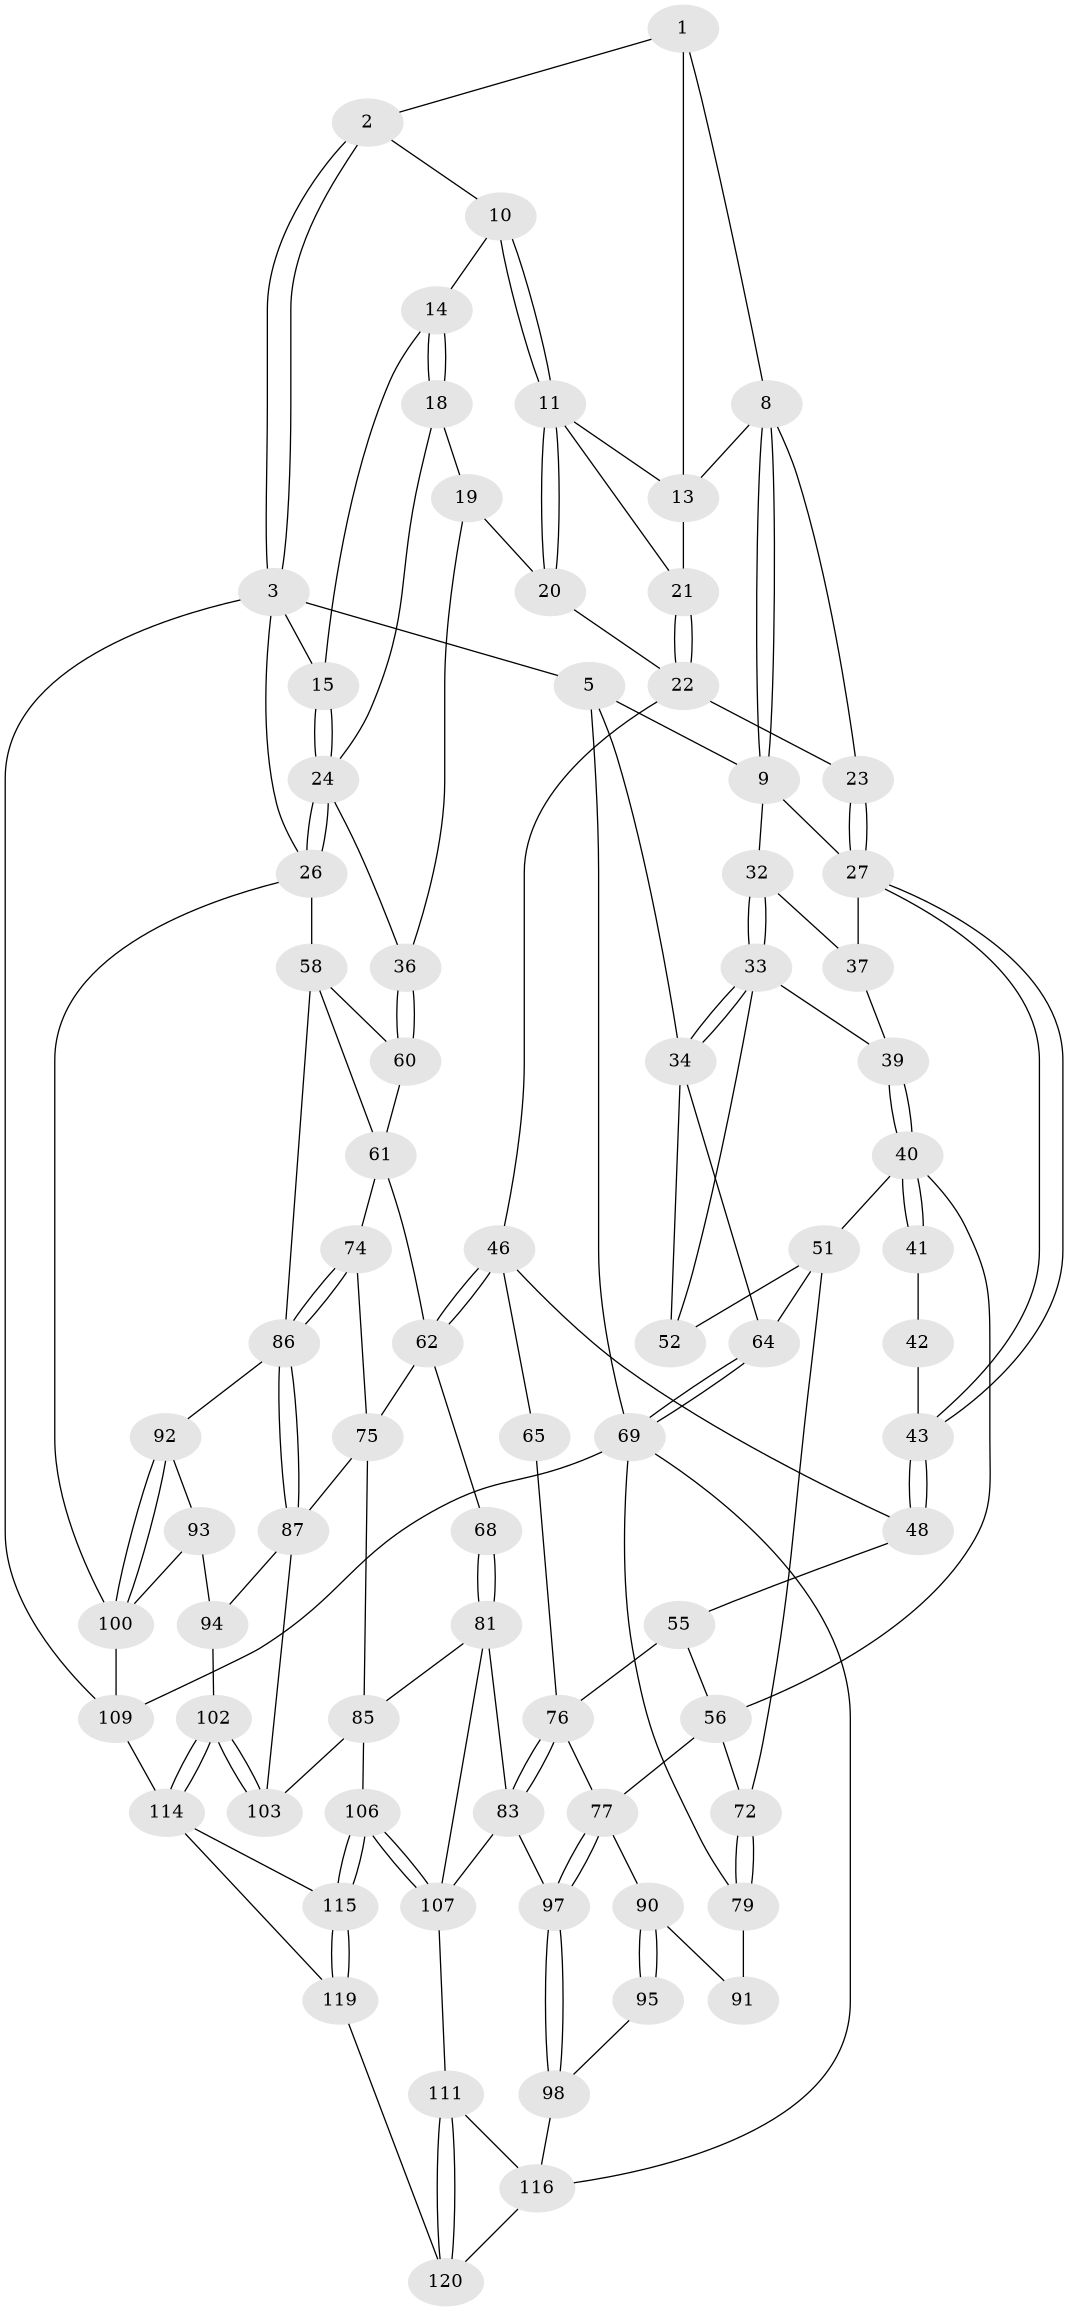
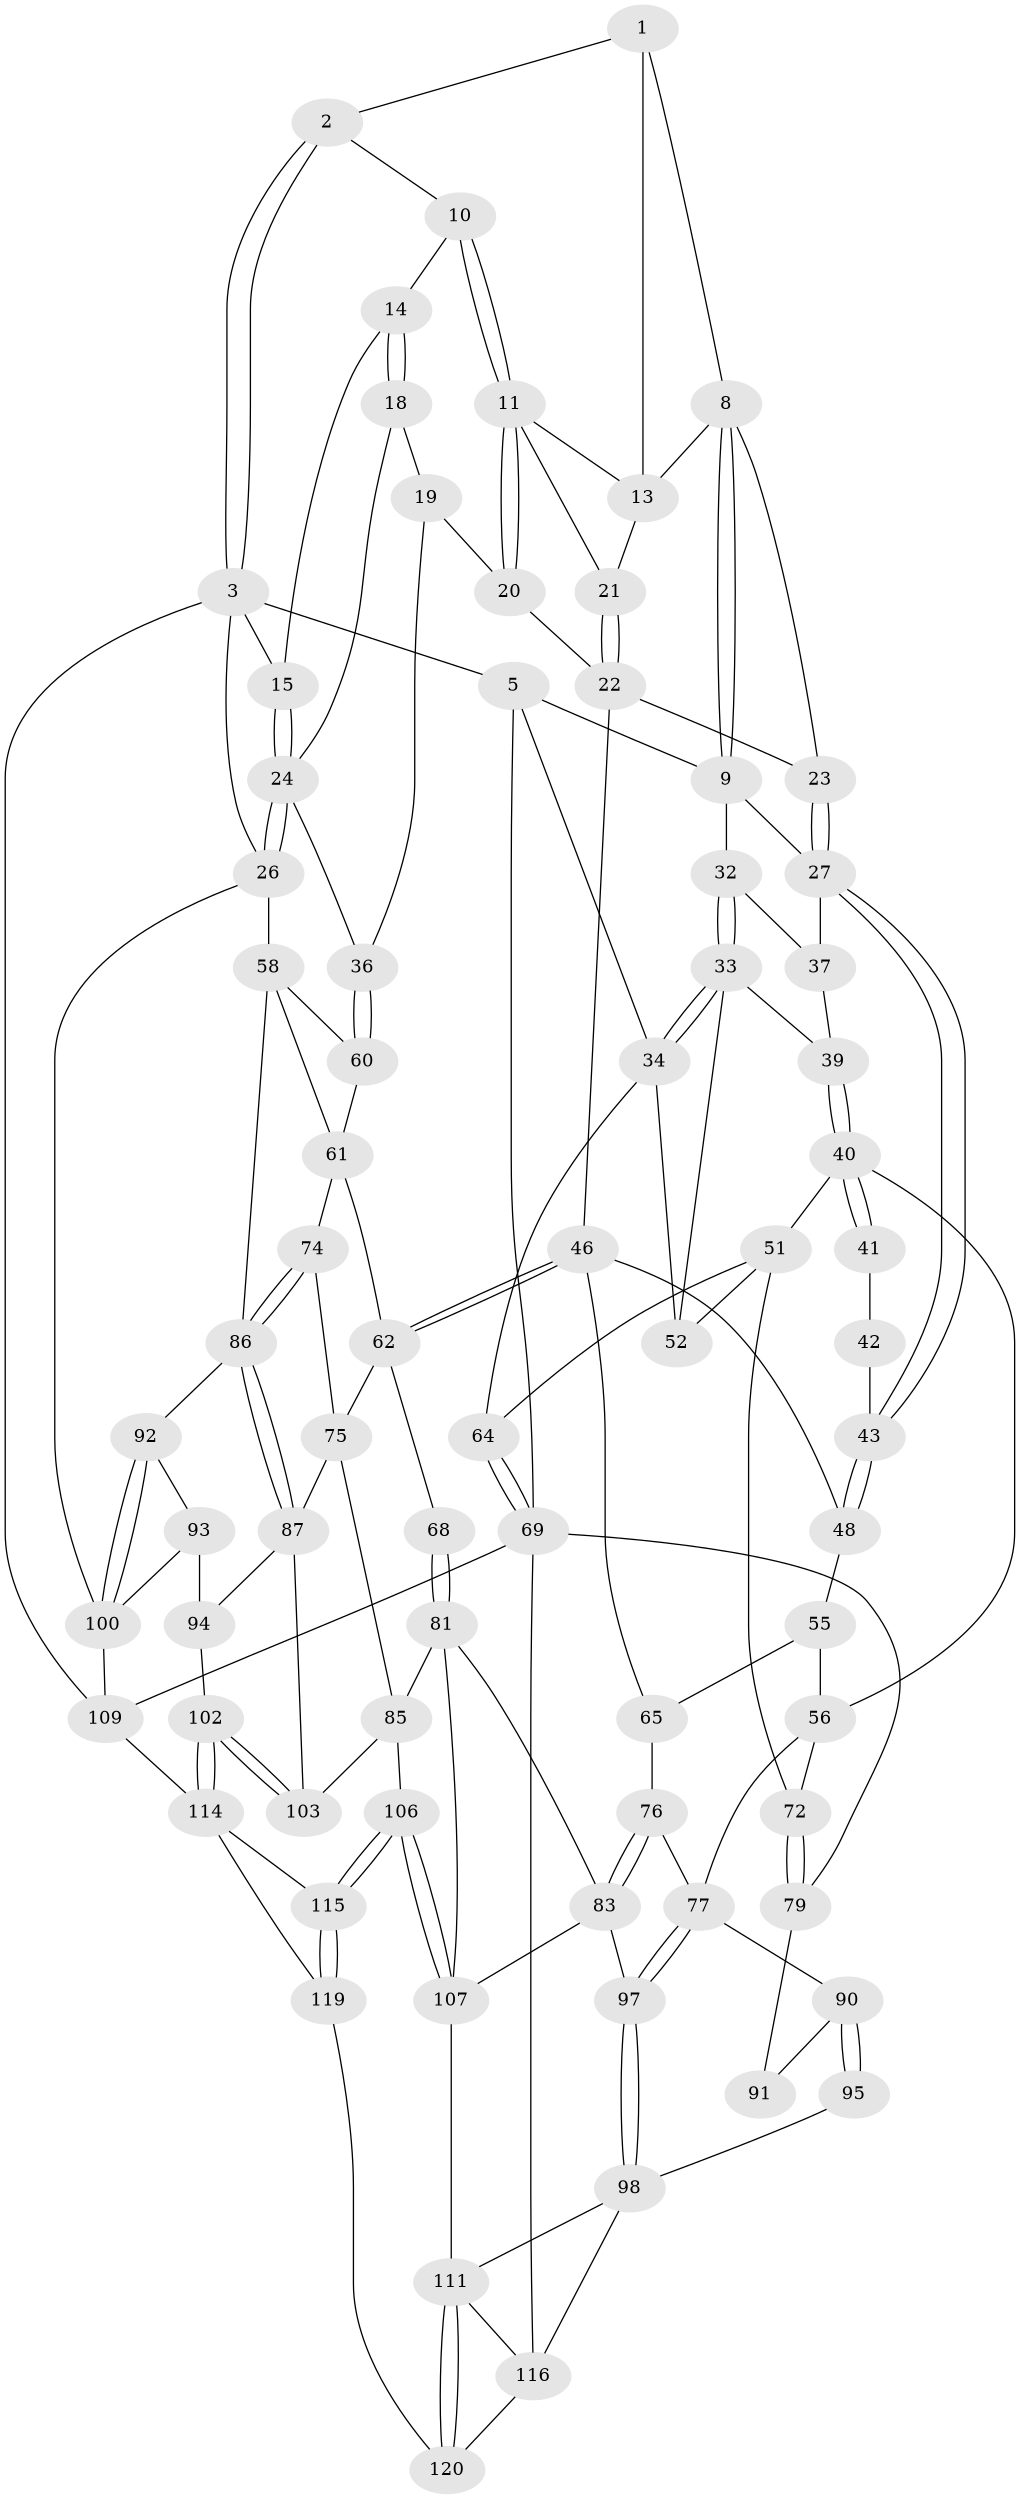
(619, 1672) -> (736, 1672)
none -> (541, 2235)
